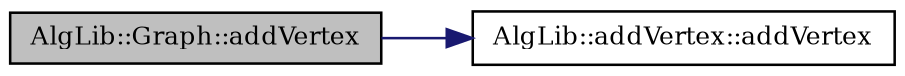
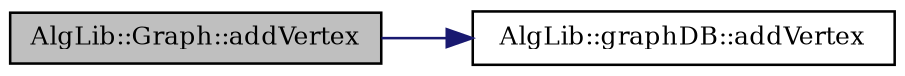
(684, 38) -> (684, 38)
